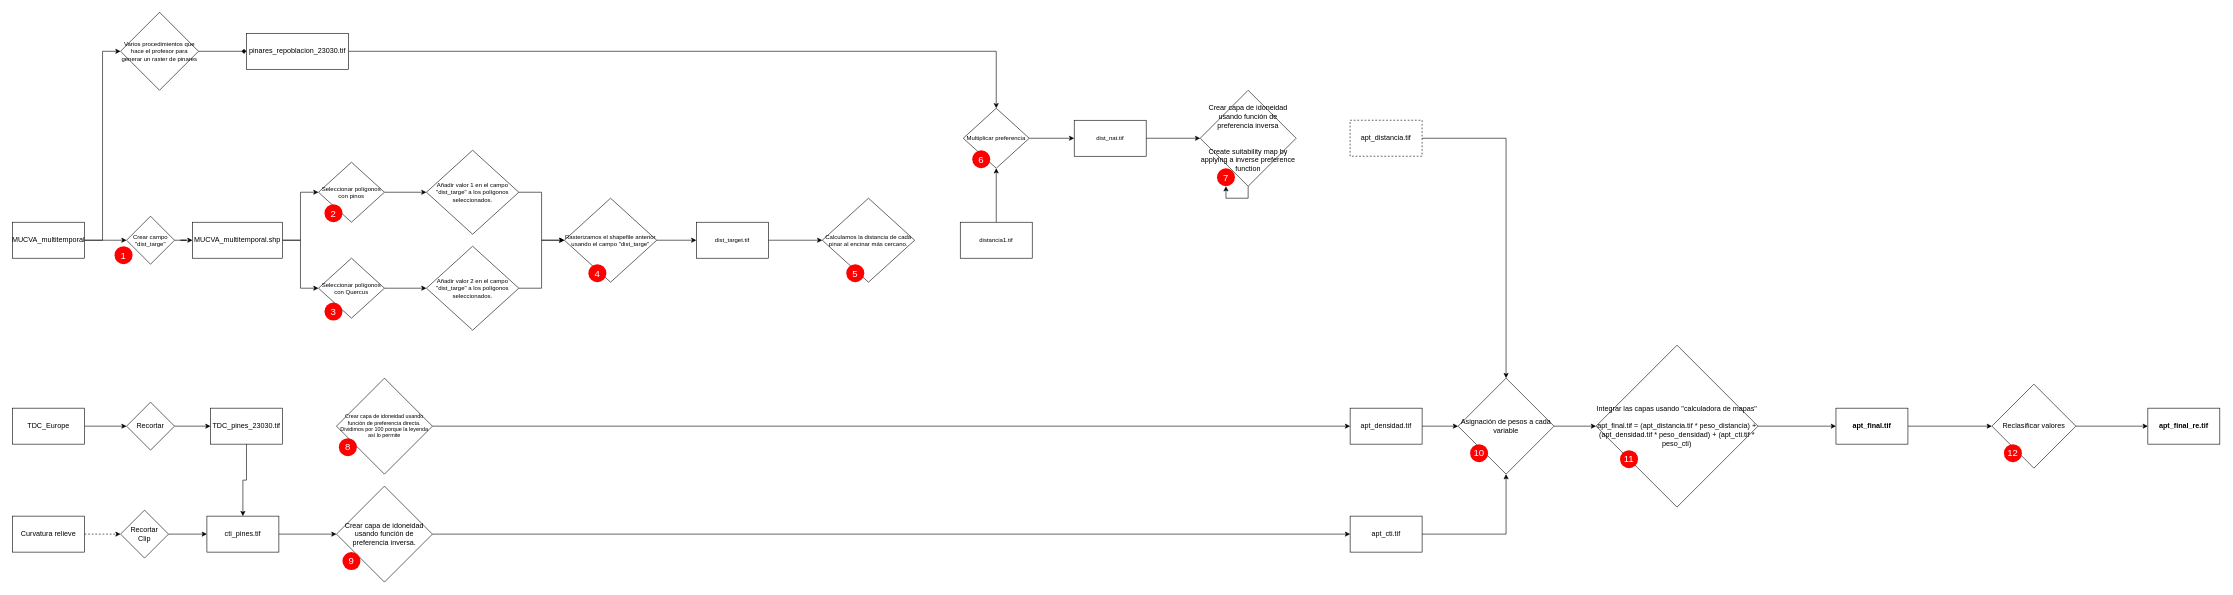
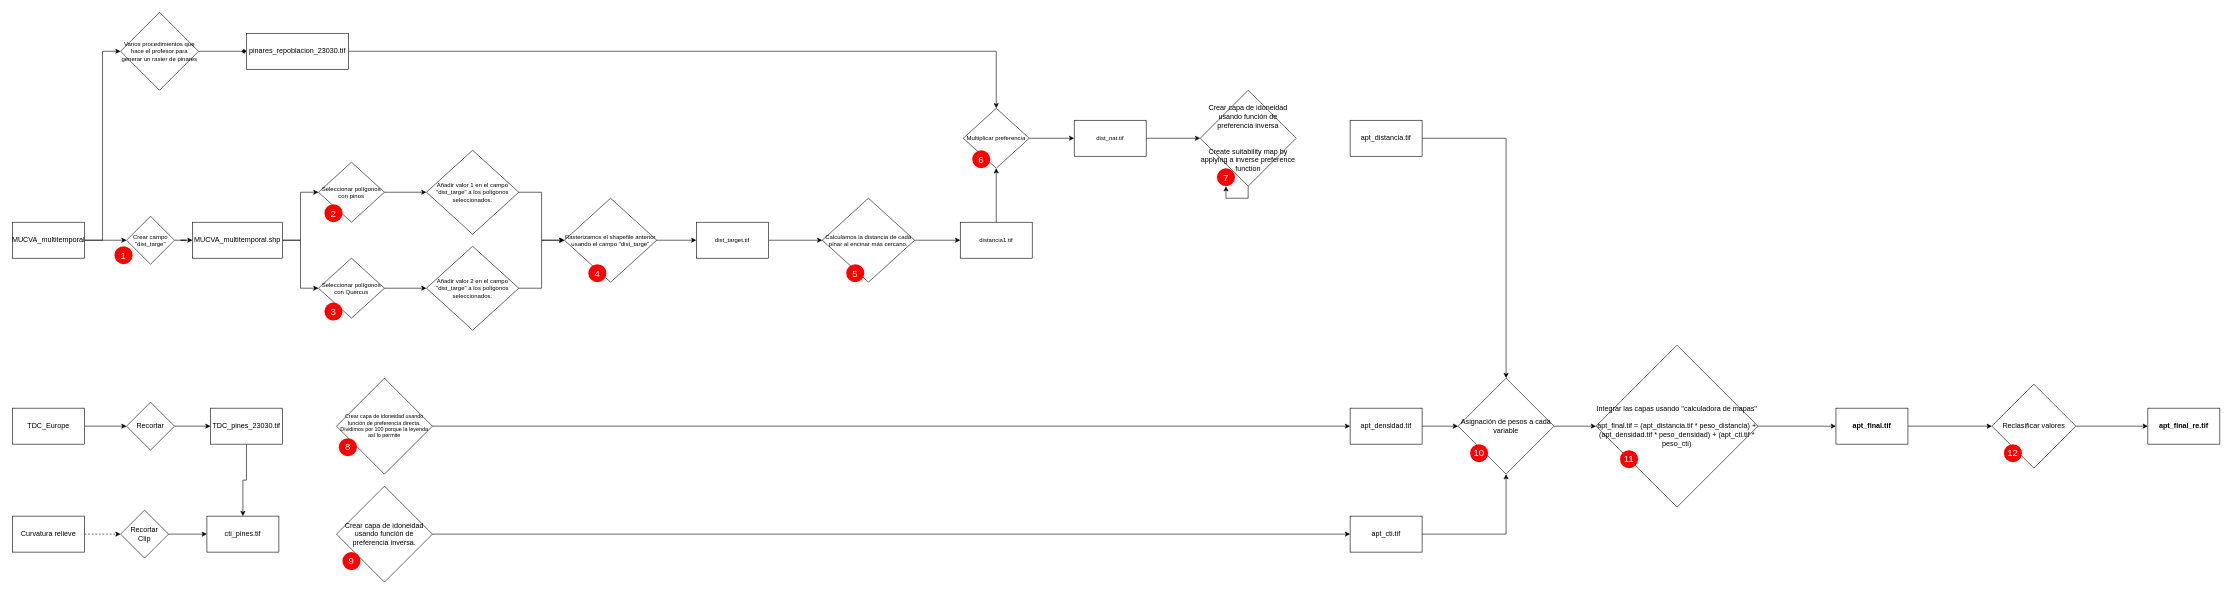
(1386, 138) -> (1386, 138)
none -> (954, 240)
(330, 534) -> none
